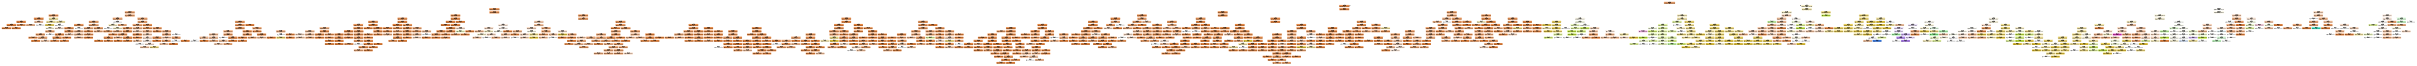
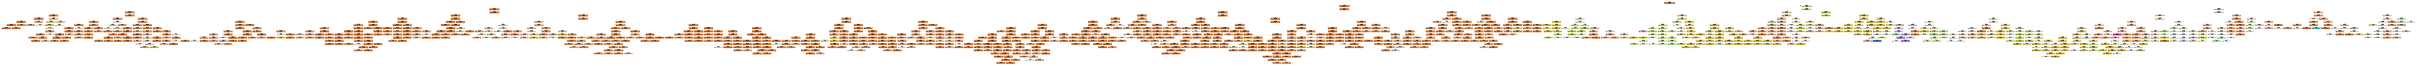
(59, 28) -> none
none -> (1436, 41)
(1653, 41) -> none
none -> (574, 47)
